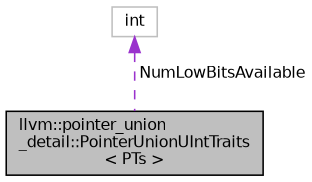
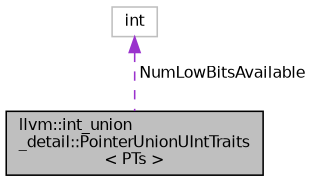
(135, 143) -> (135, 143)
